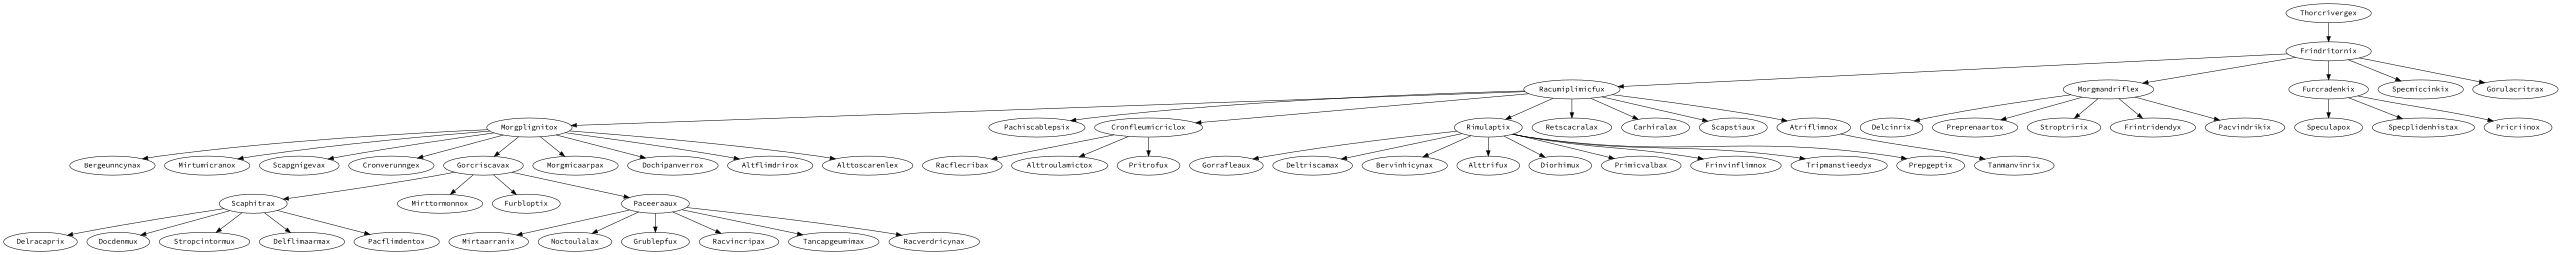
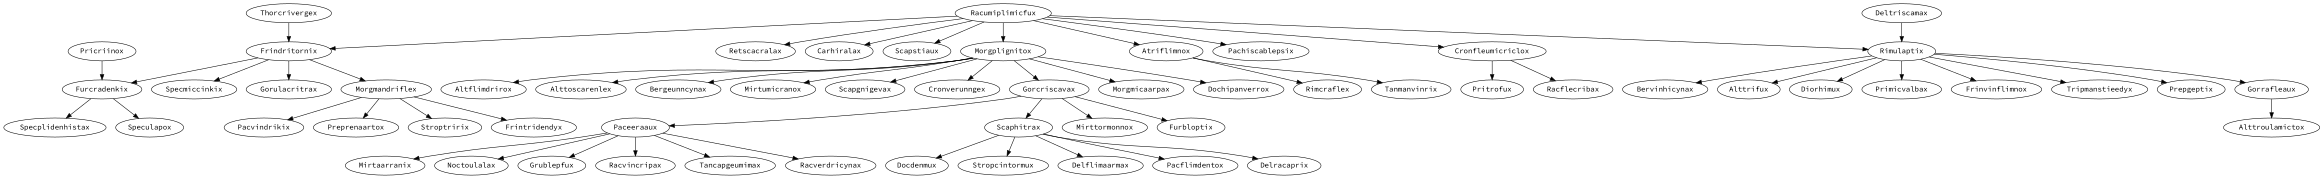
(1955, 70) -> (646, 32)
none -> (1328, 89)
(2423, 108) -> (102, 68)
(1892, 128) -> none
(1106, 146) -> (2272, 106)
(1404, 146) -> (1902, 30)
